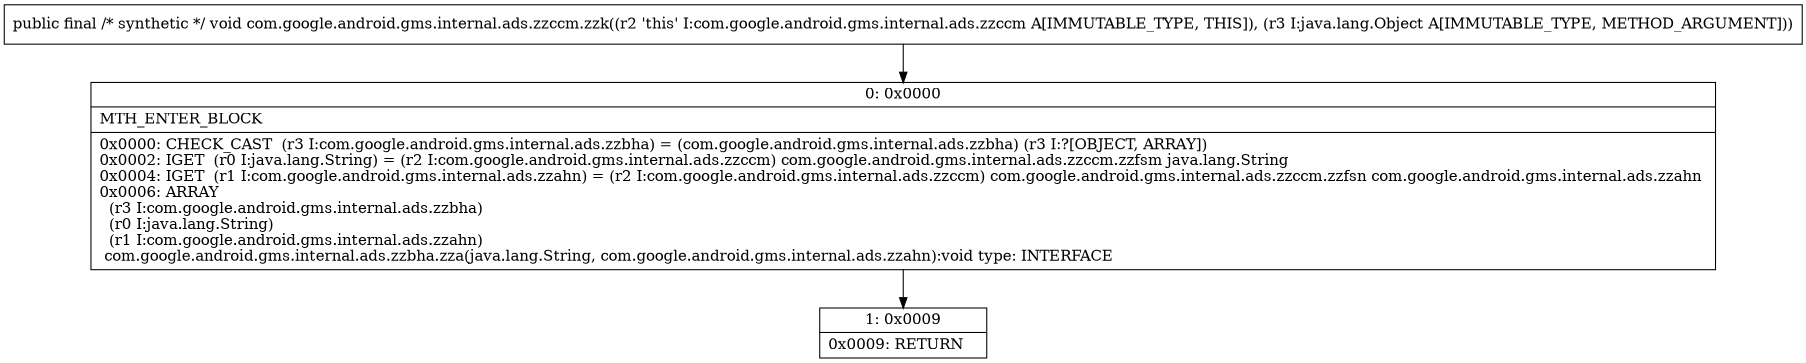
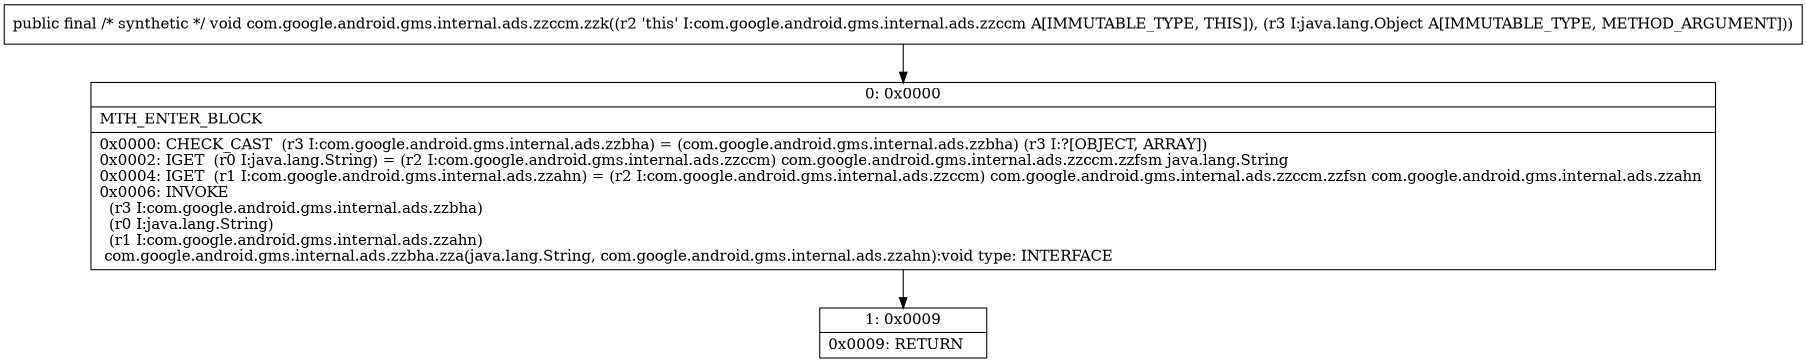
(164, 193) -> (169, 193)
